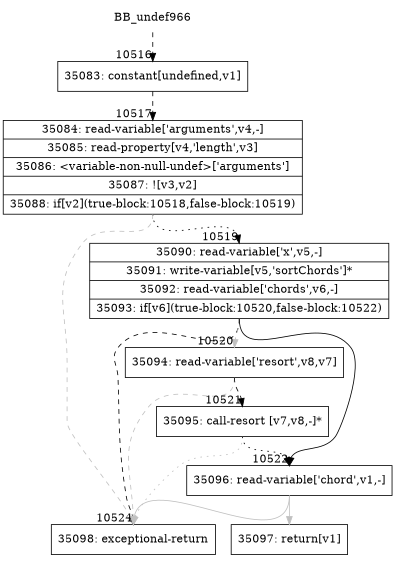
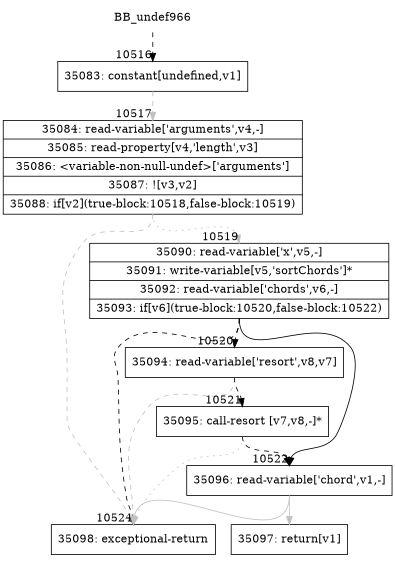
(153, 102) -> (153, 102)
(192, 229) -> (192, 229)
(238, 329) -> (238, 329)
(262, 451) -> (262, 451)
